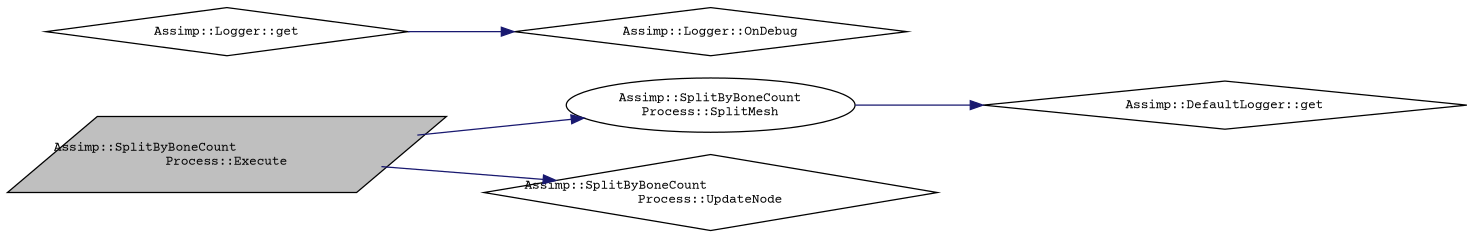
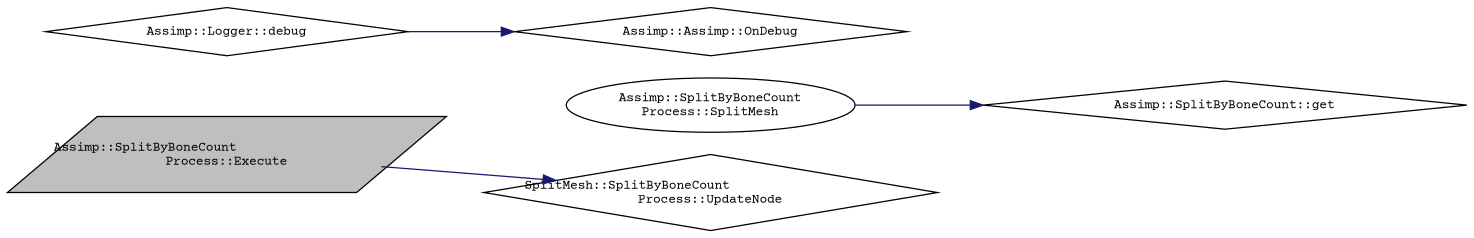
(227, 32) -> (227, 32)
(711, 32) -> (711, 32)
(1225, 105) -> (1225, 105)
(494, 127) -> none
(711, 193) -> (711, 193)
